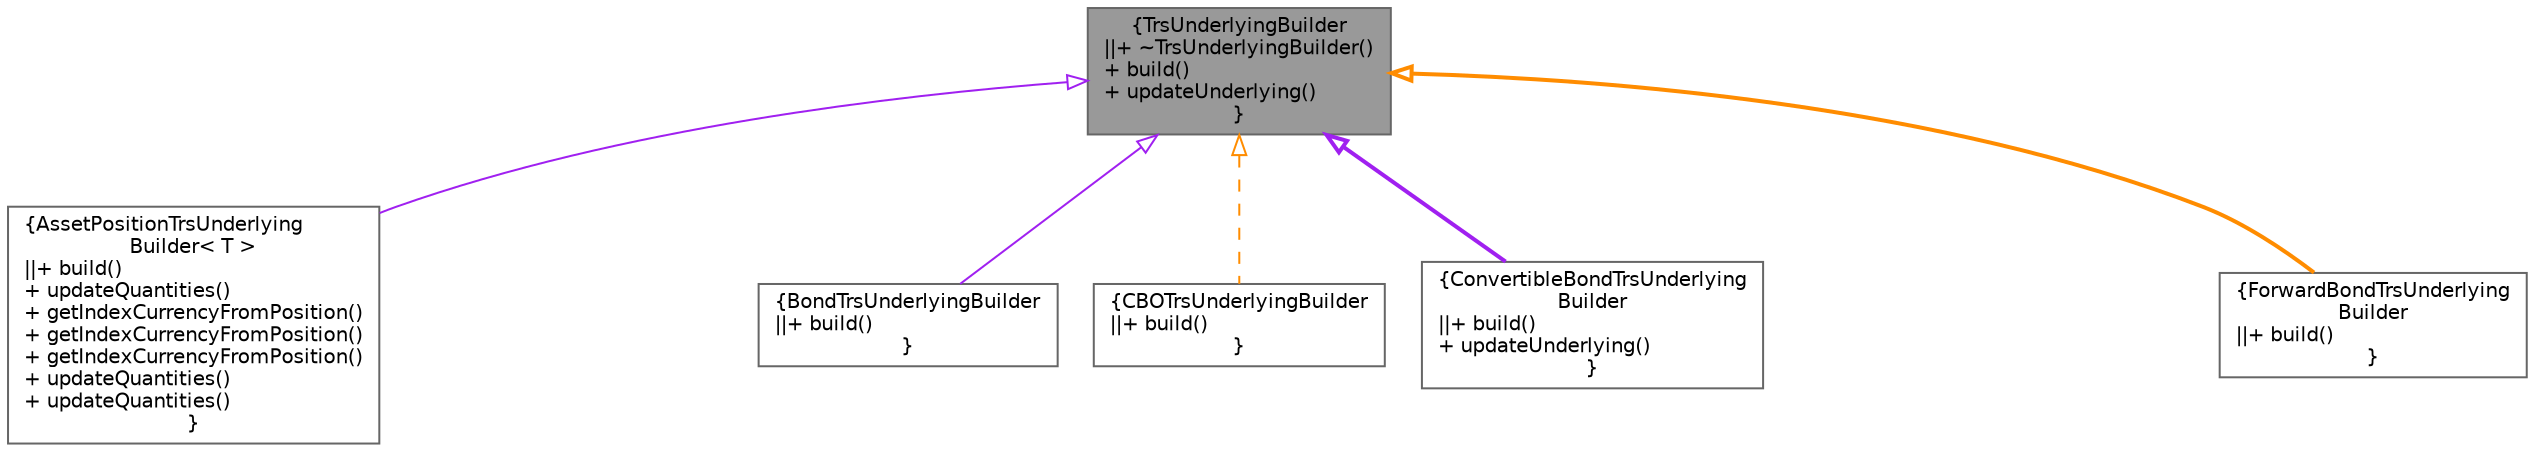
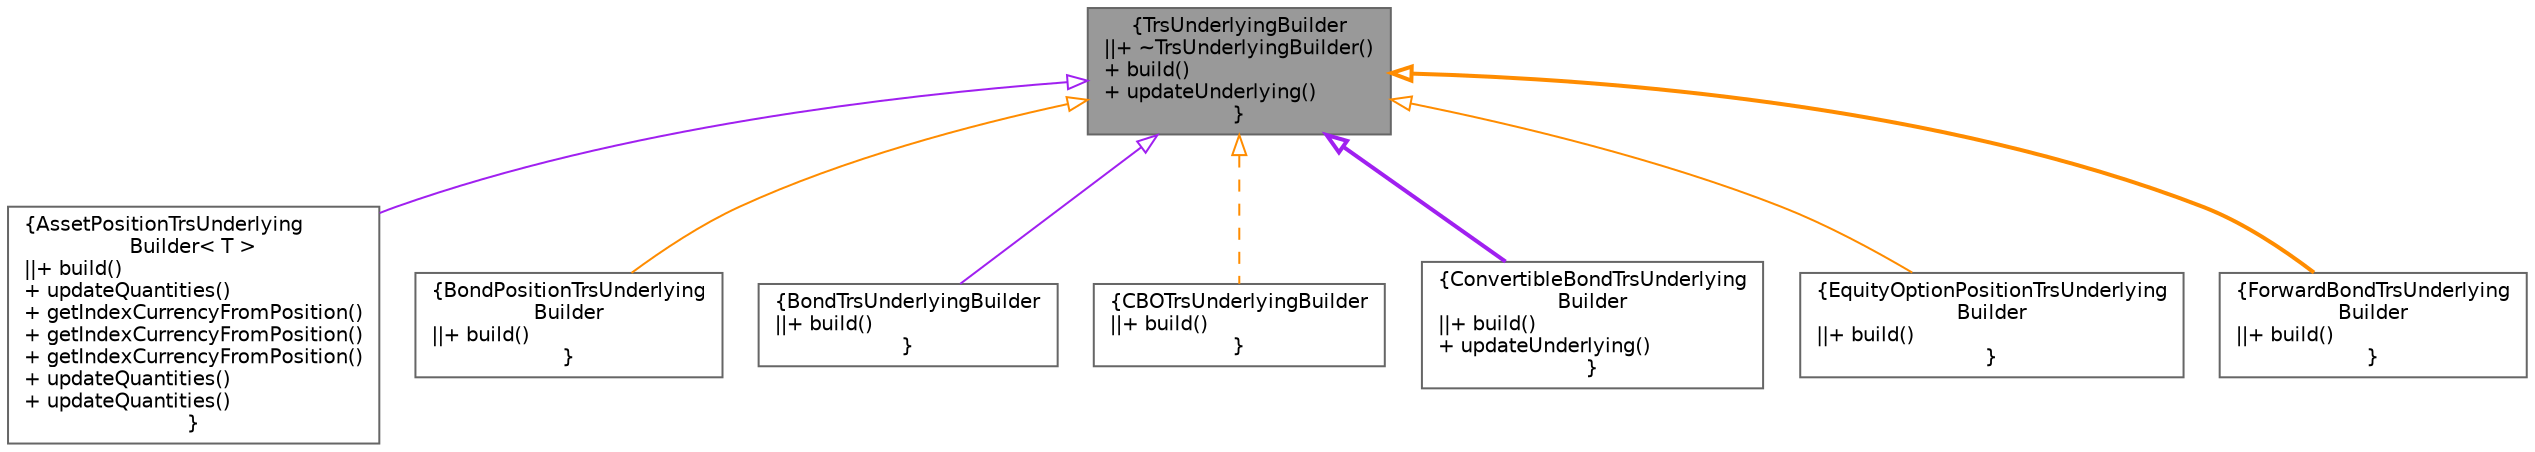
none -> (569, 325)
none -> (1992, 325)
